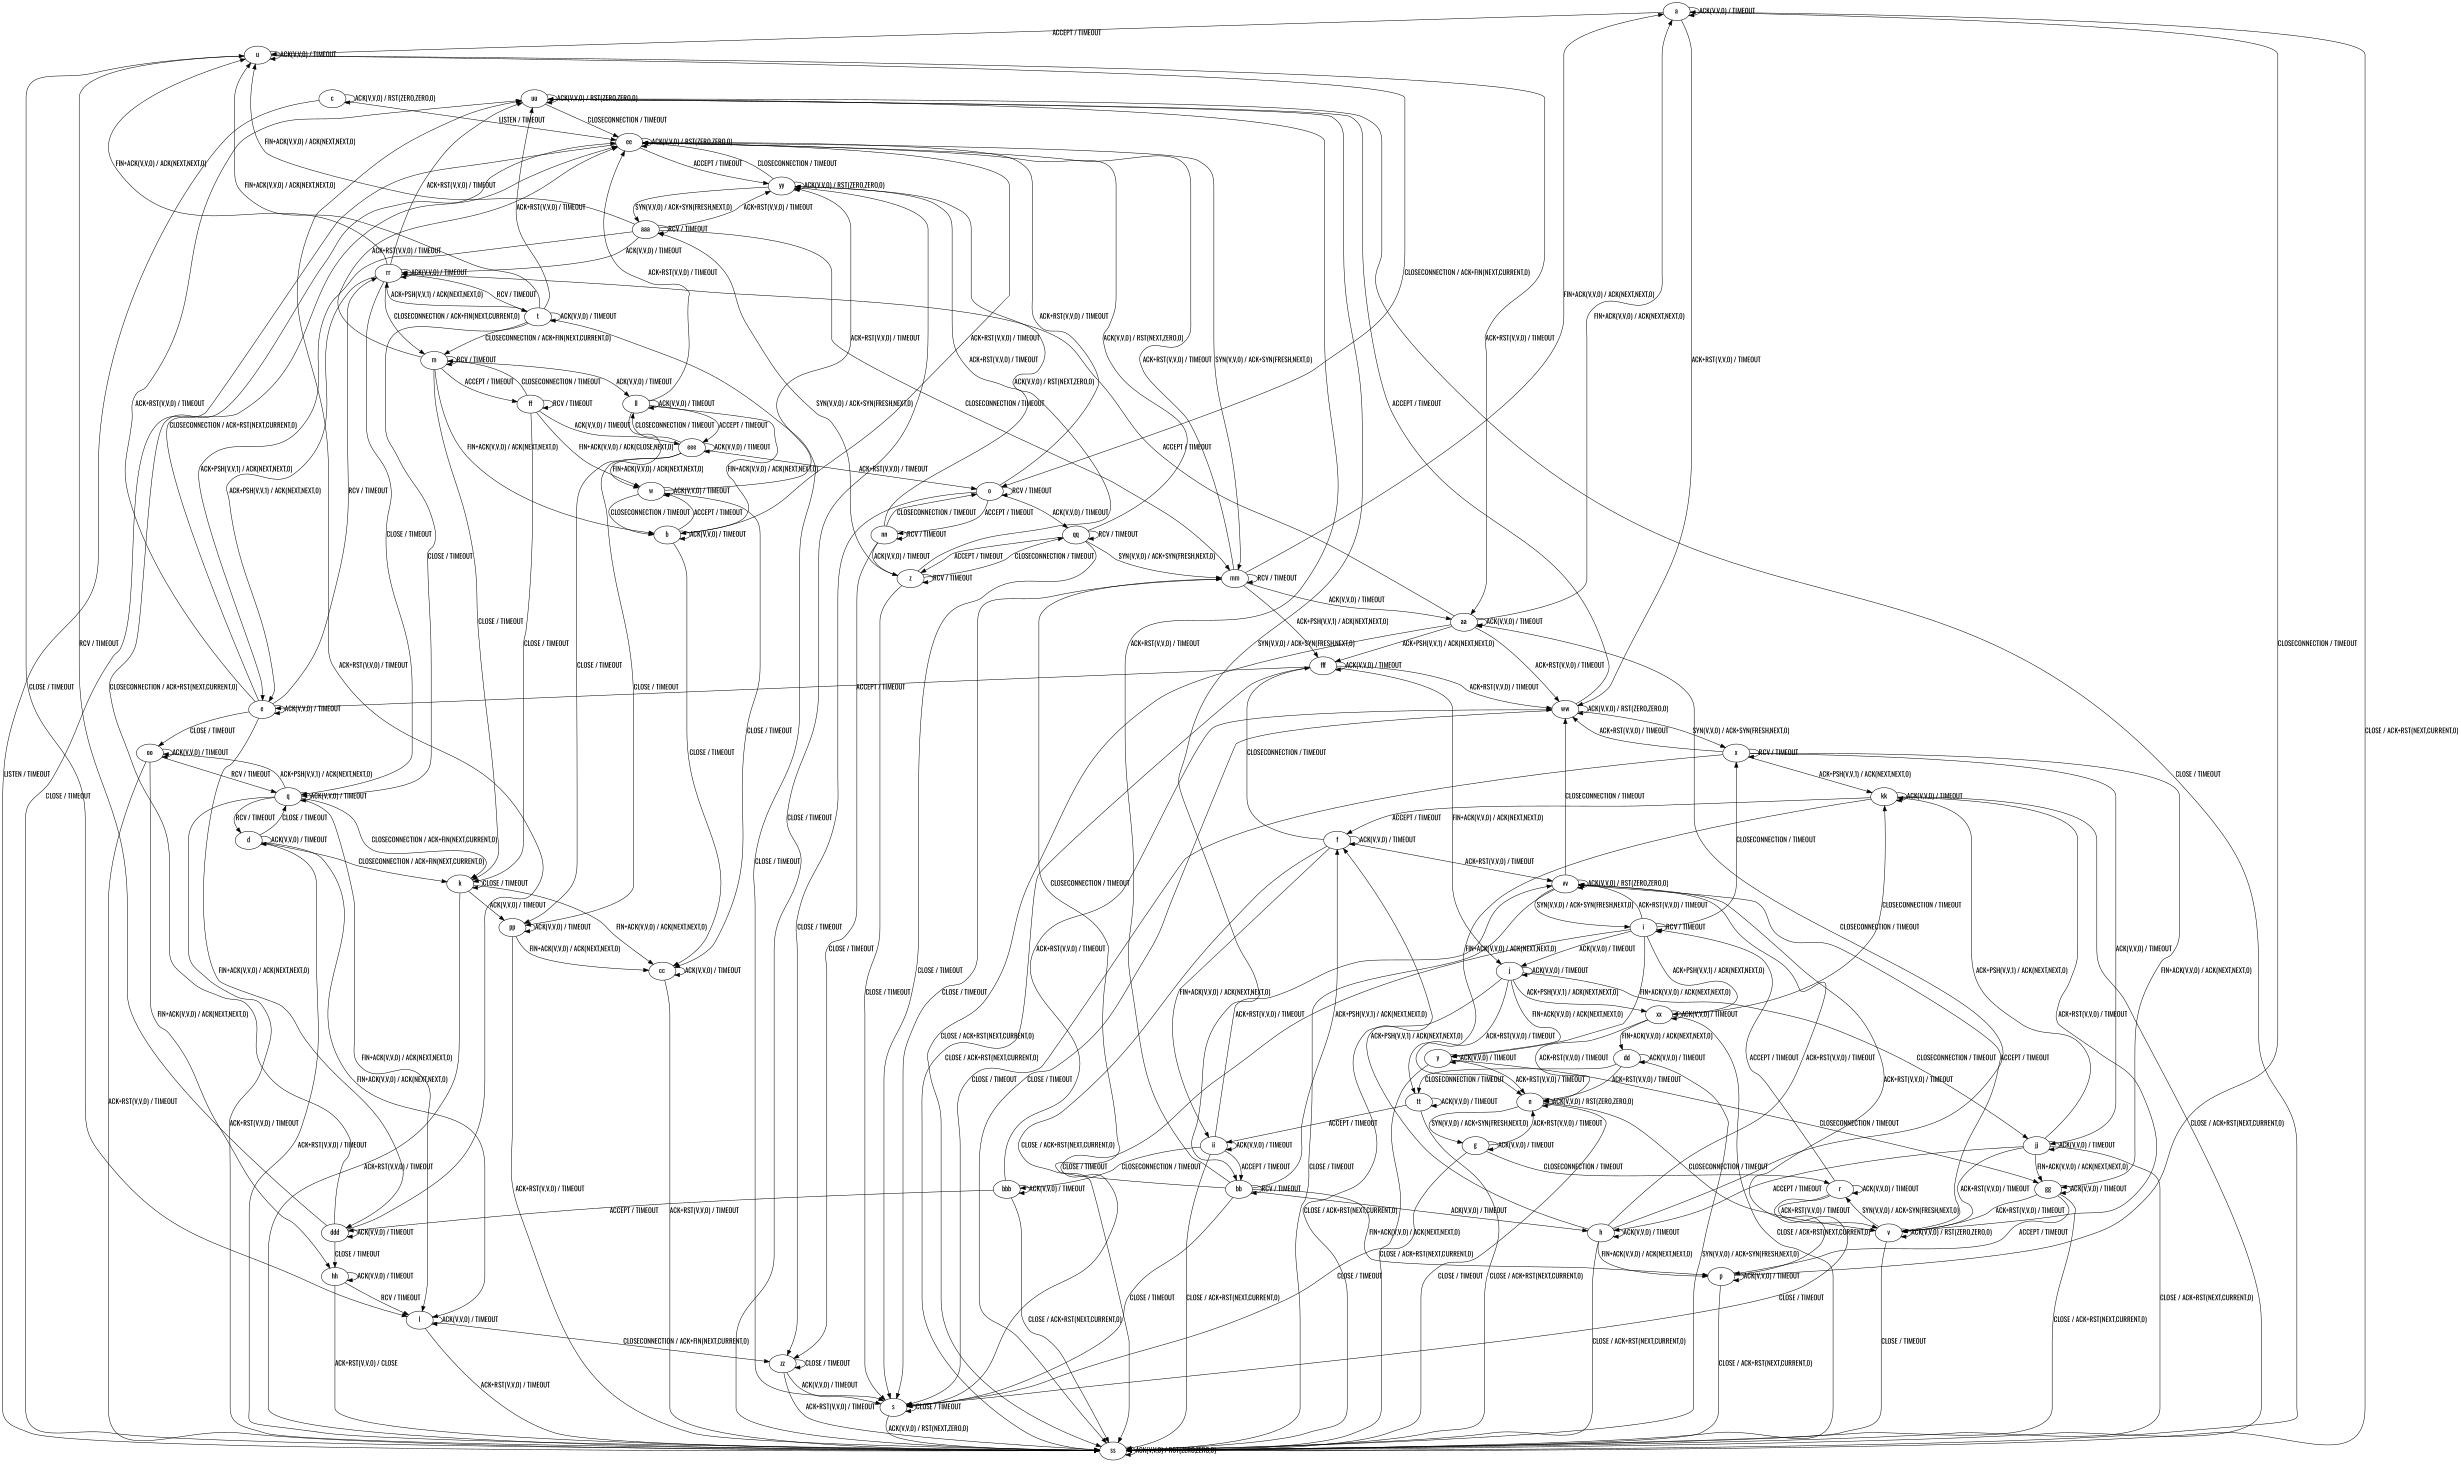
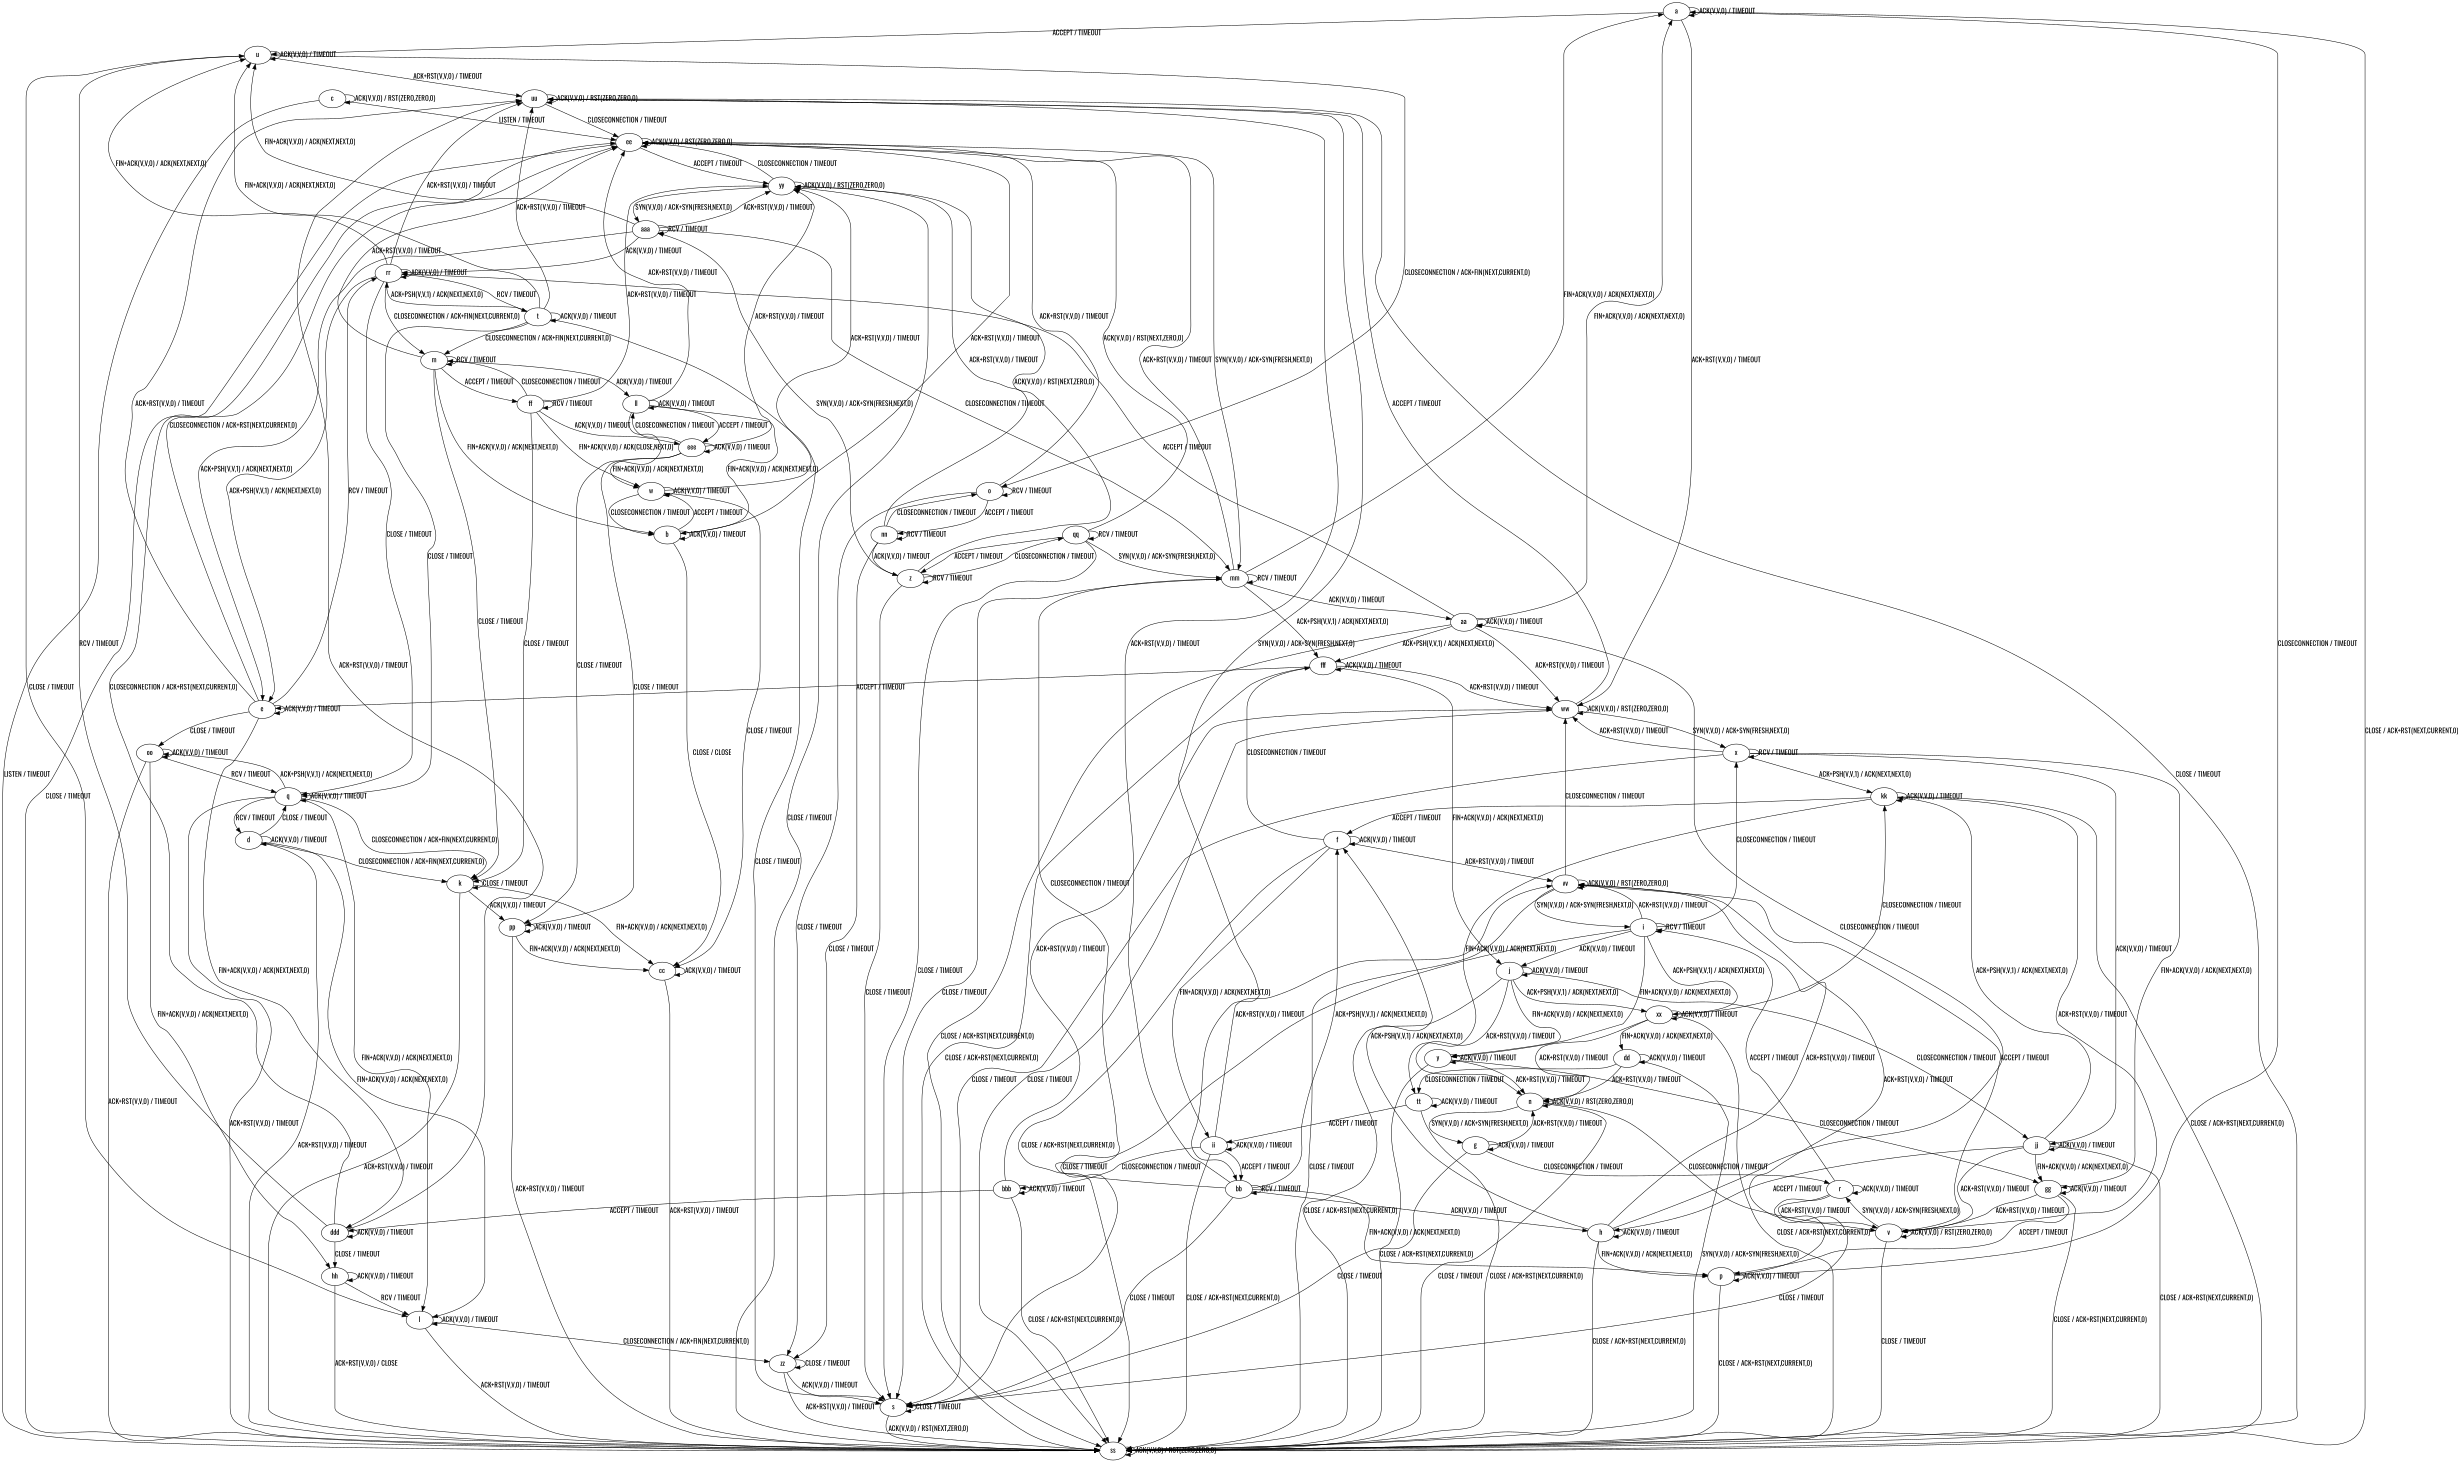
(1178, 70) -> (394, 77)
none -> (625, 263)
(838, 469) -> (747, 336)
(1034, 507) -> none
(712, 753) -> (712, 753)
